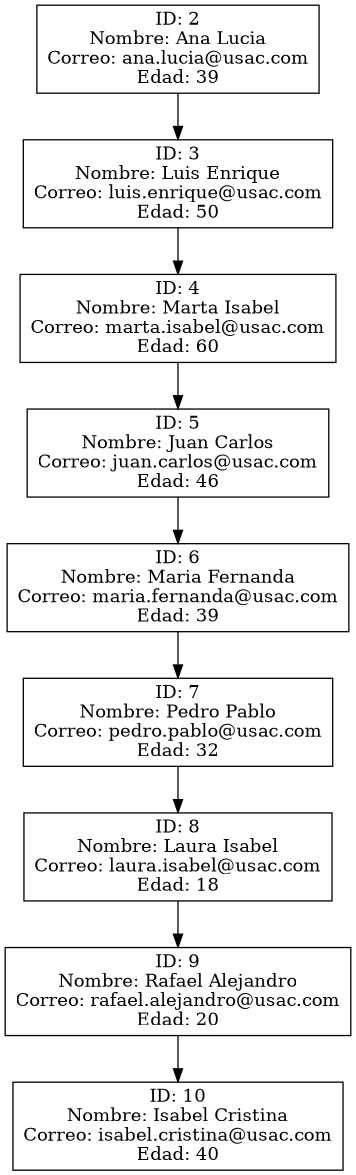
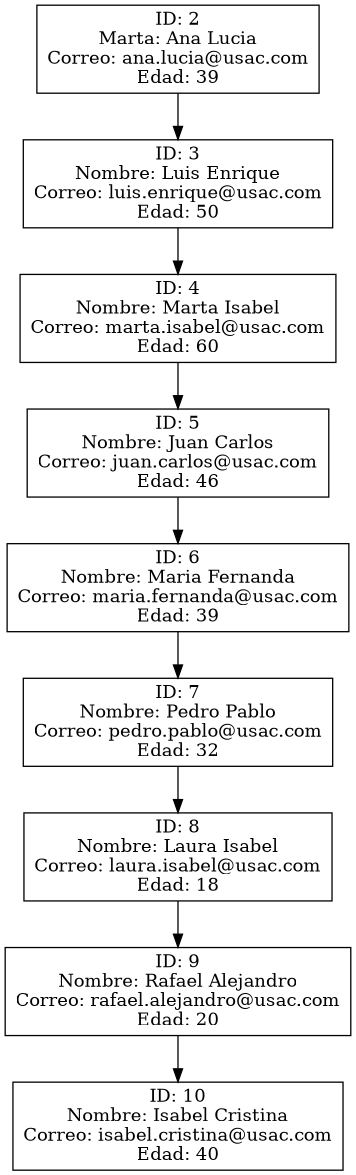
(178, 49) -> (178, 49)
